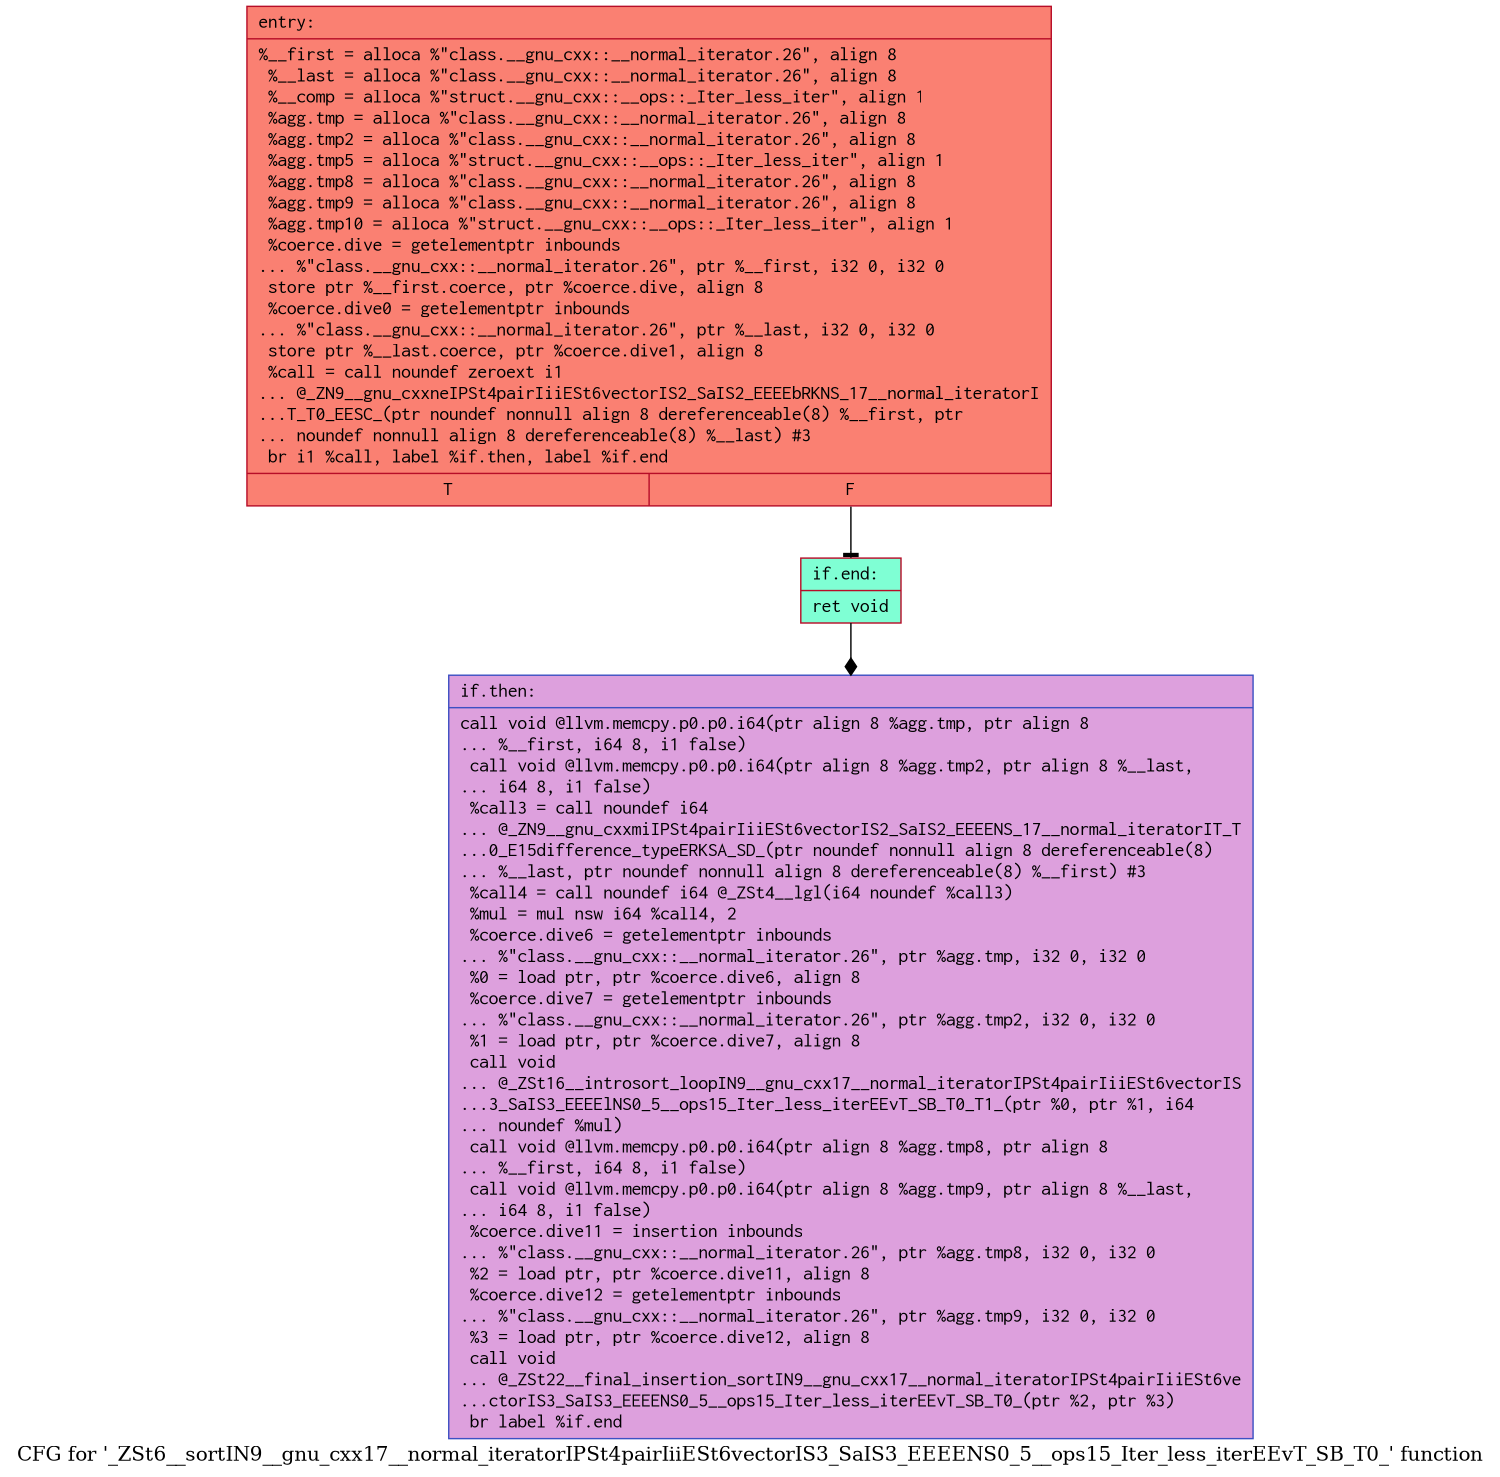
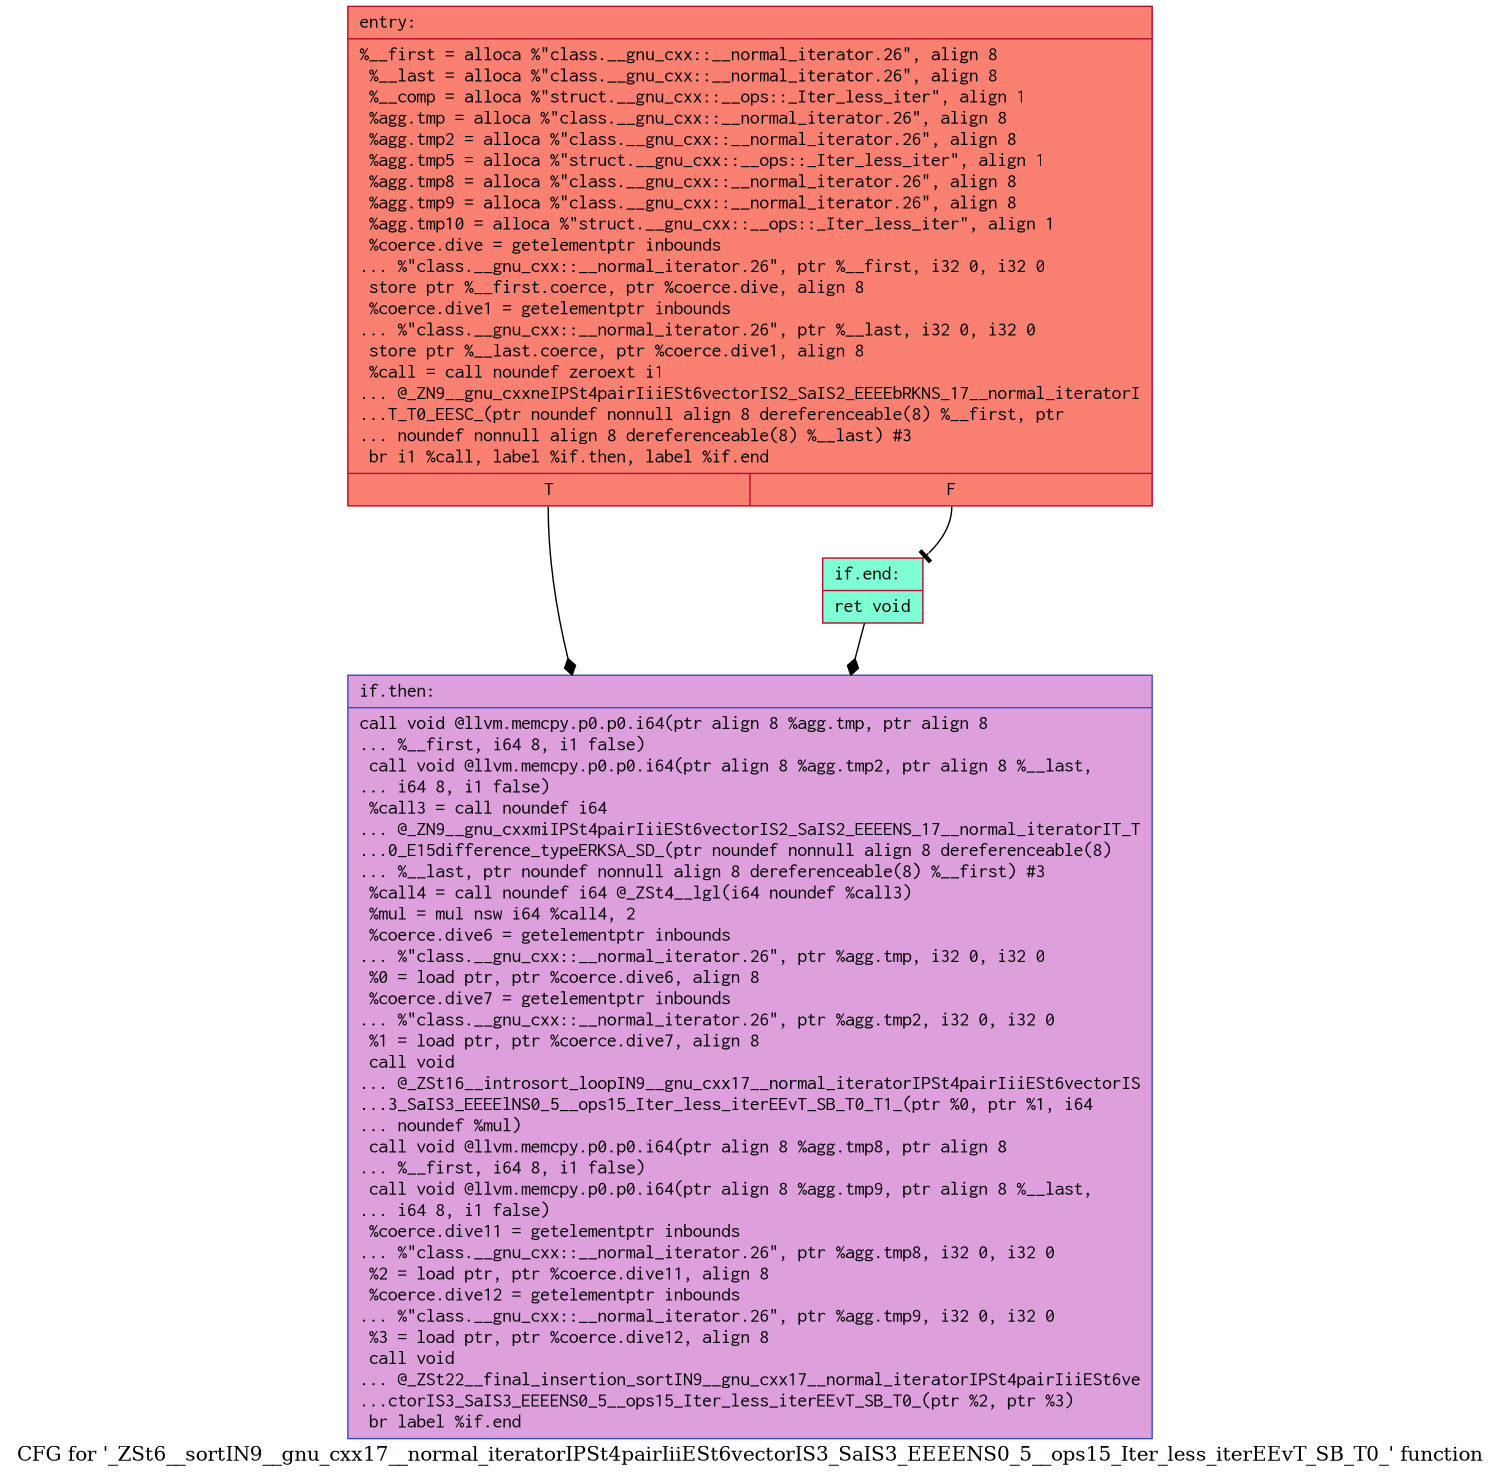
(444, 308) -> (545, 308)
none -> (554, 583)
(632, 1231) -> (550, 1231)
